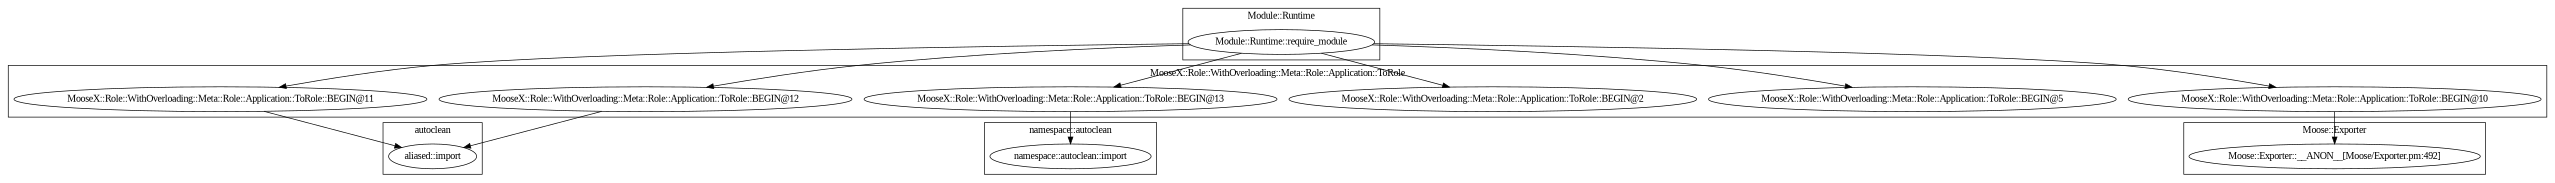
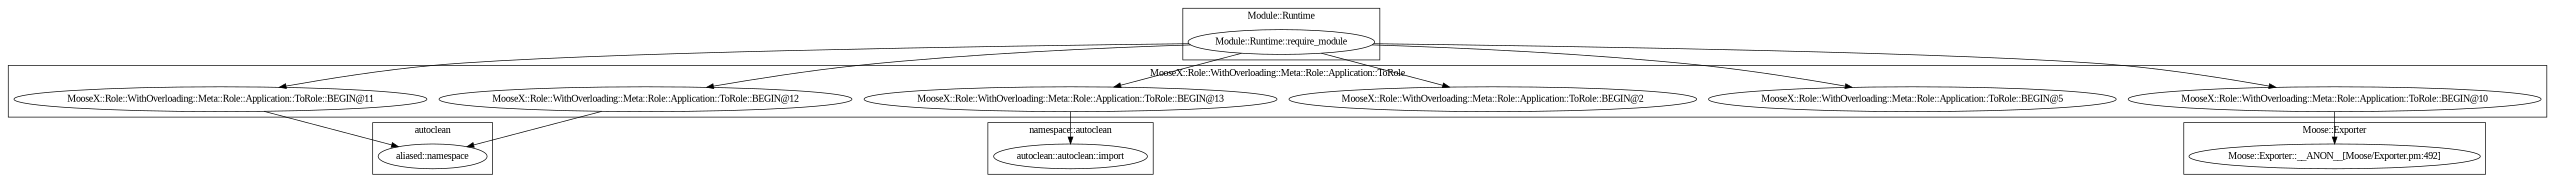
(433, 156) -> (433, 156)
(1071, 156) -> (1071, 156)
